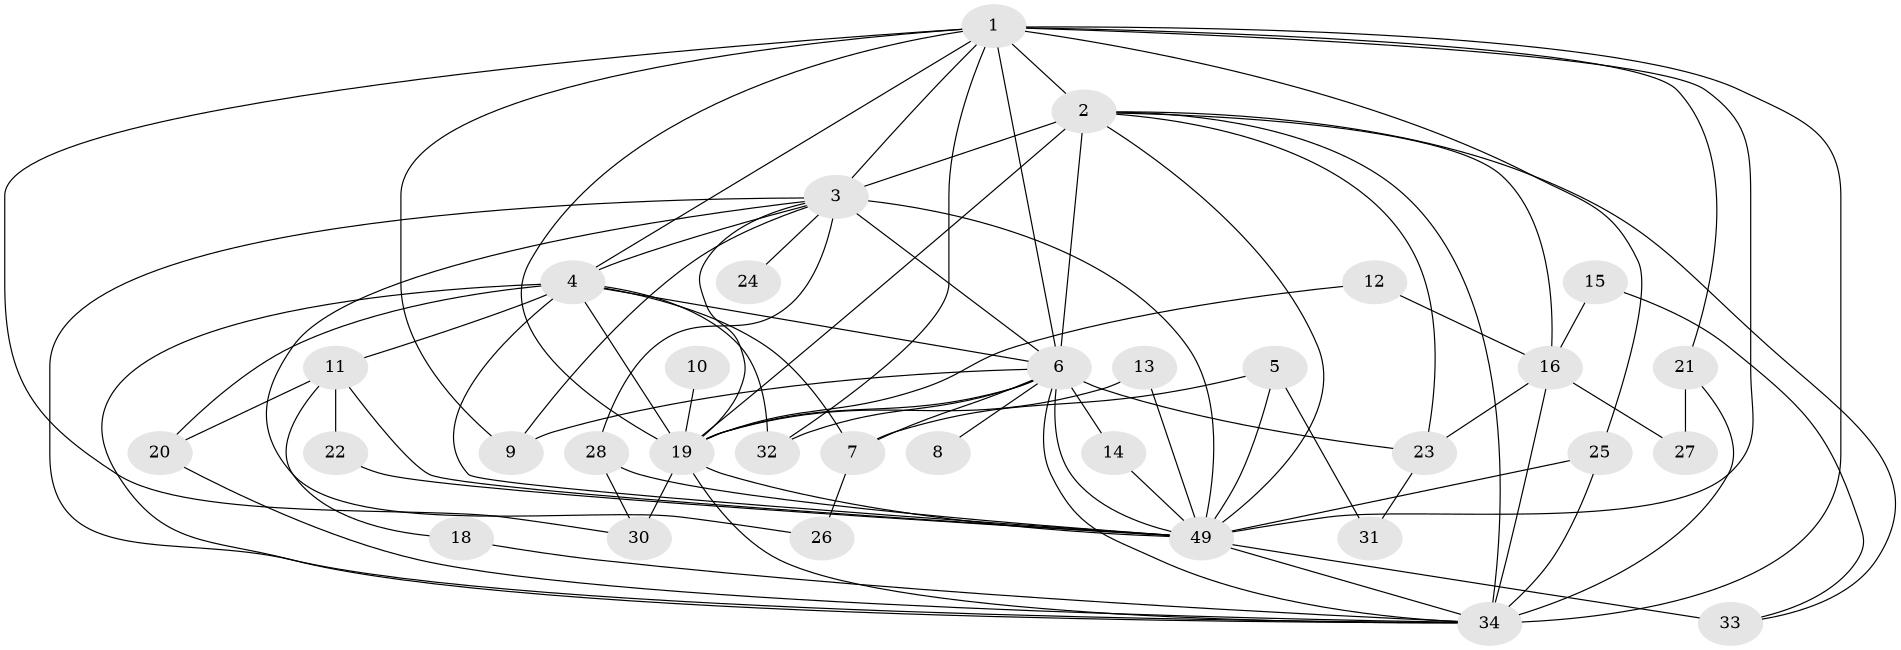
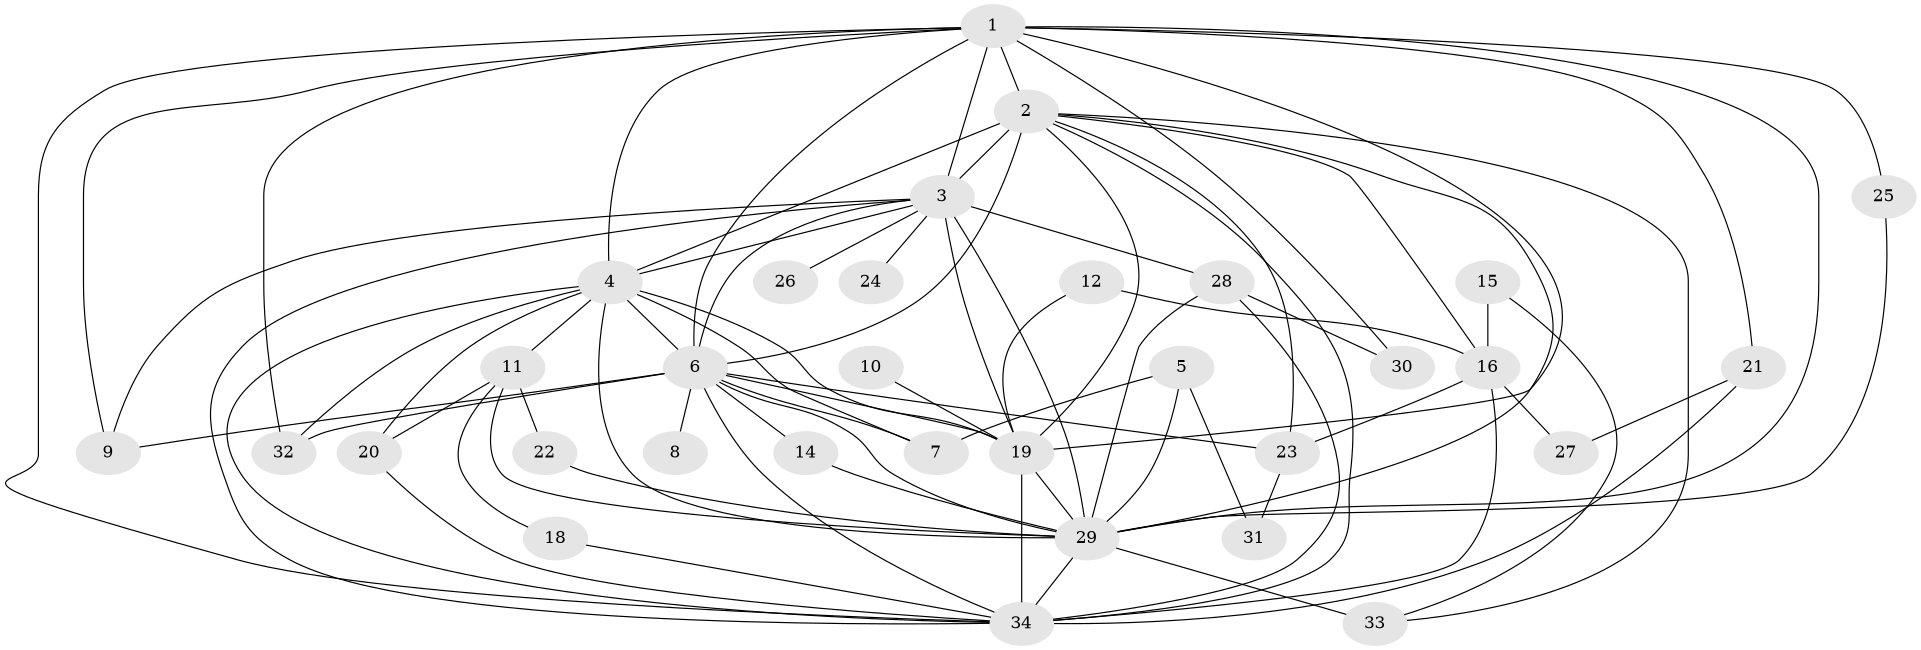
none -> (828, 193)
(1145, 368) -> none
(664, 489) -> none
(838, 493) -> none
(1202, 538) -> (1087, 538)
(1560, 546) -> (1315, 542)
